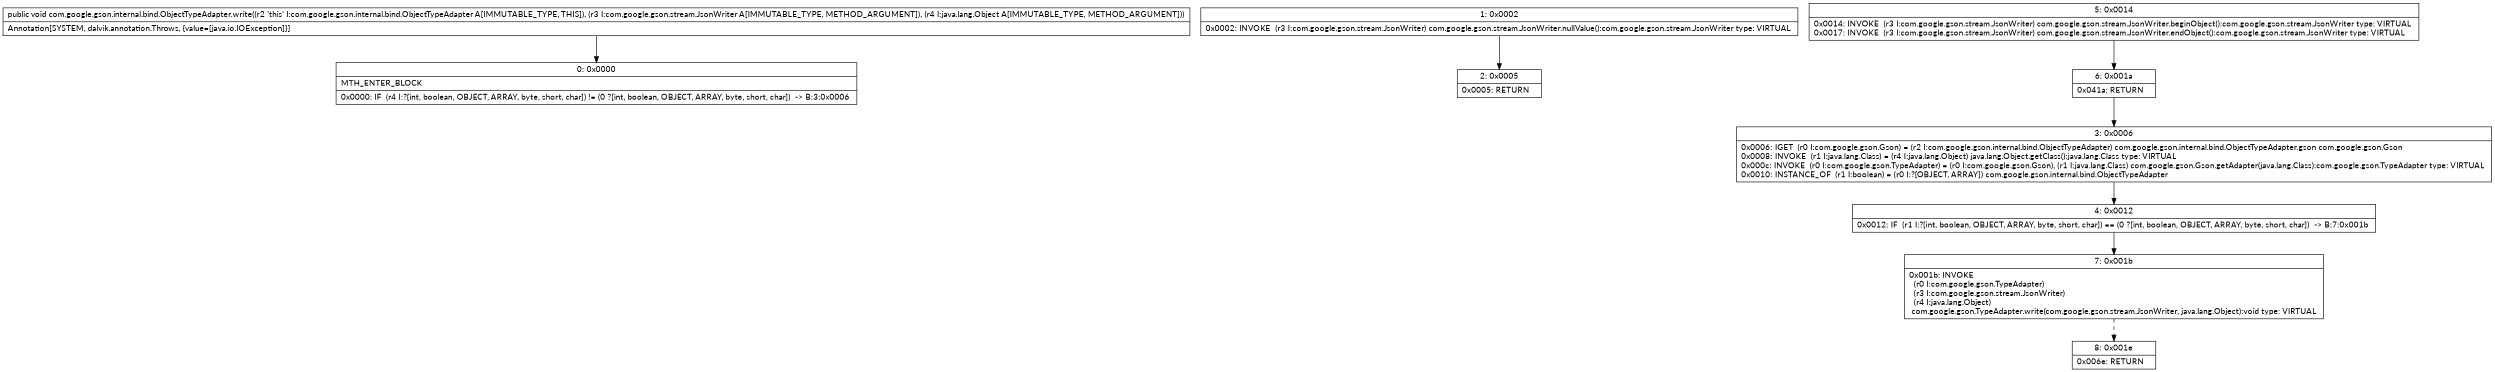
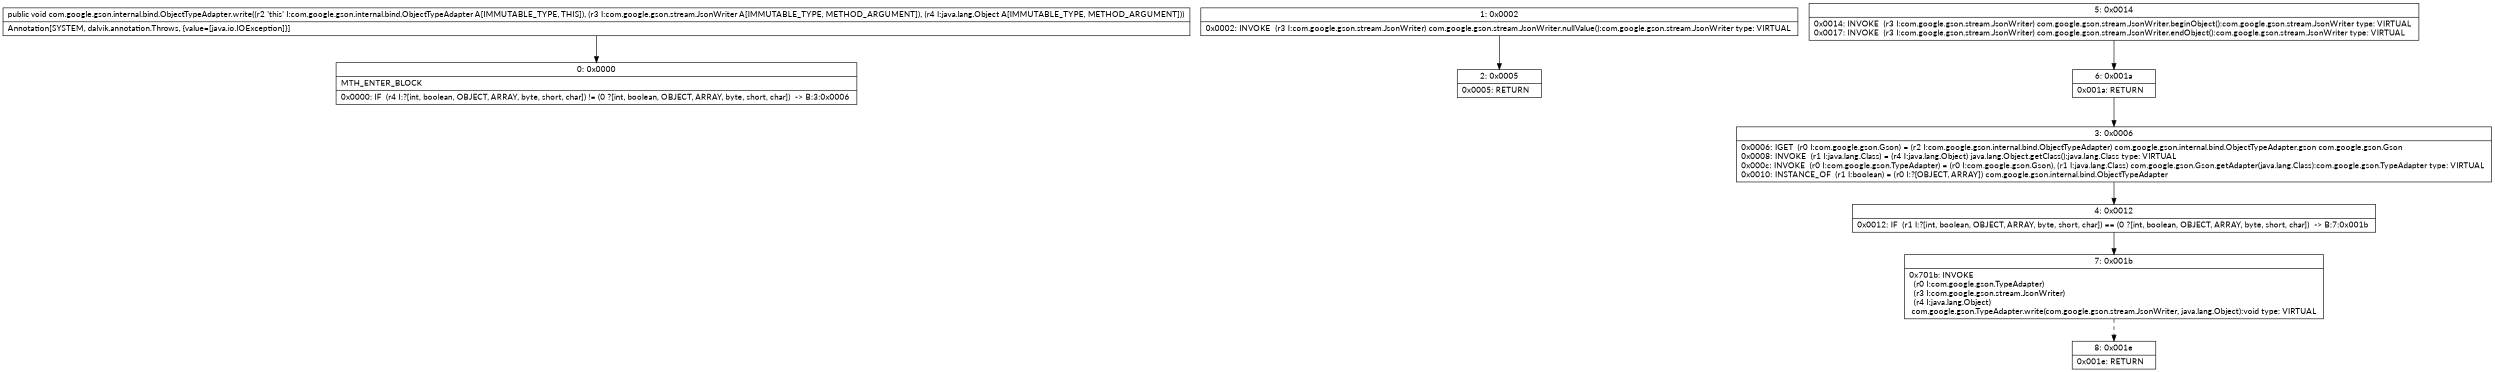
(2114, 90) -> (2114, 90)
(1944, 275) -> (1944, 275)
(2114, 362) -> (2114, 362)
